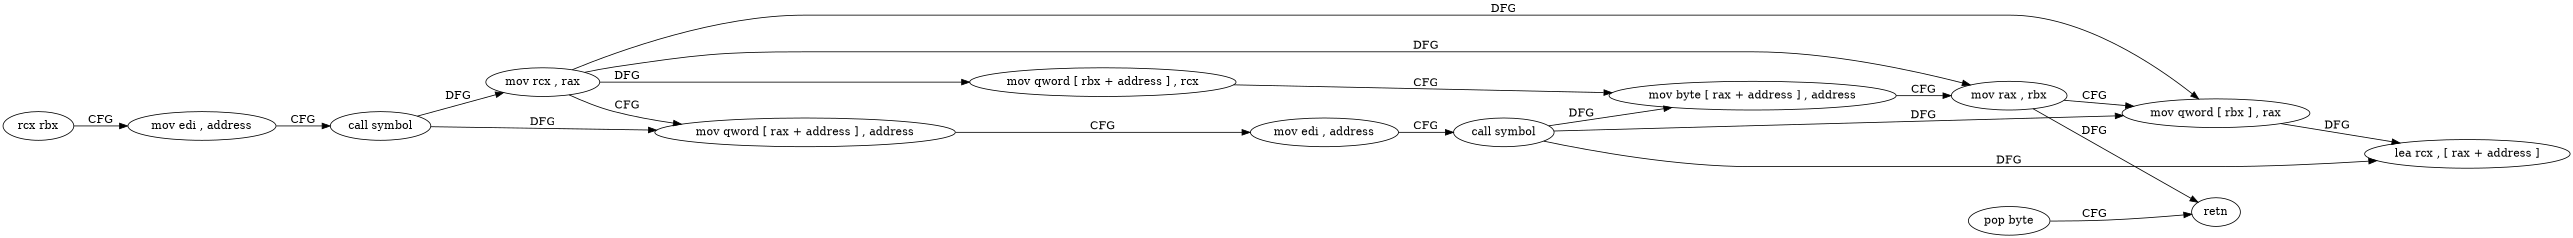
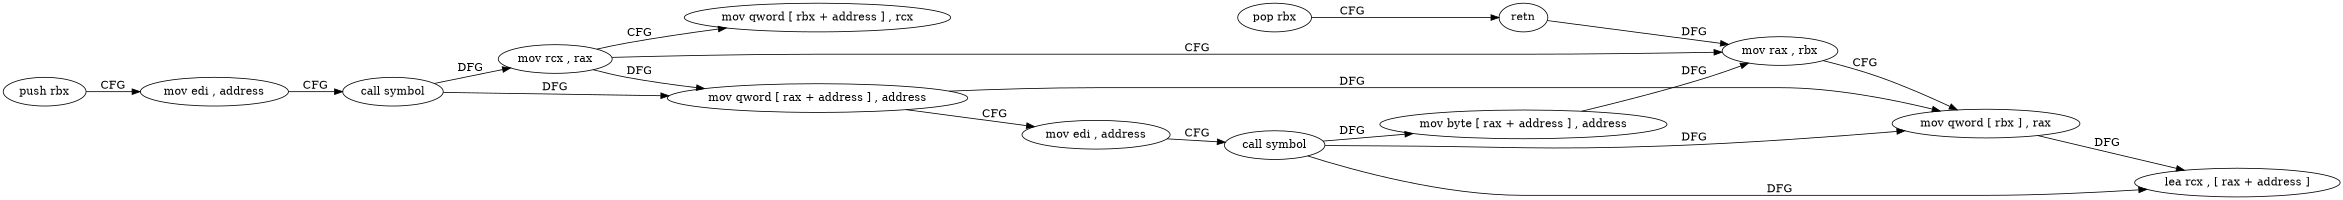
(1388, 15) -> (1442, 88)
(1426, 46) -> (1197, 48)
(627, 76) -> (640, 33)
(1419, 89) -> none
(1924, 90) -> (1694, 71)
(627, 106) -> (640, 71)
(38, 126) -> (45, 92)
(2112, 154) -> (1634, 32)
(2009, 221) -> (1275, 18)
